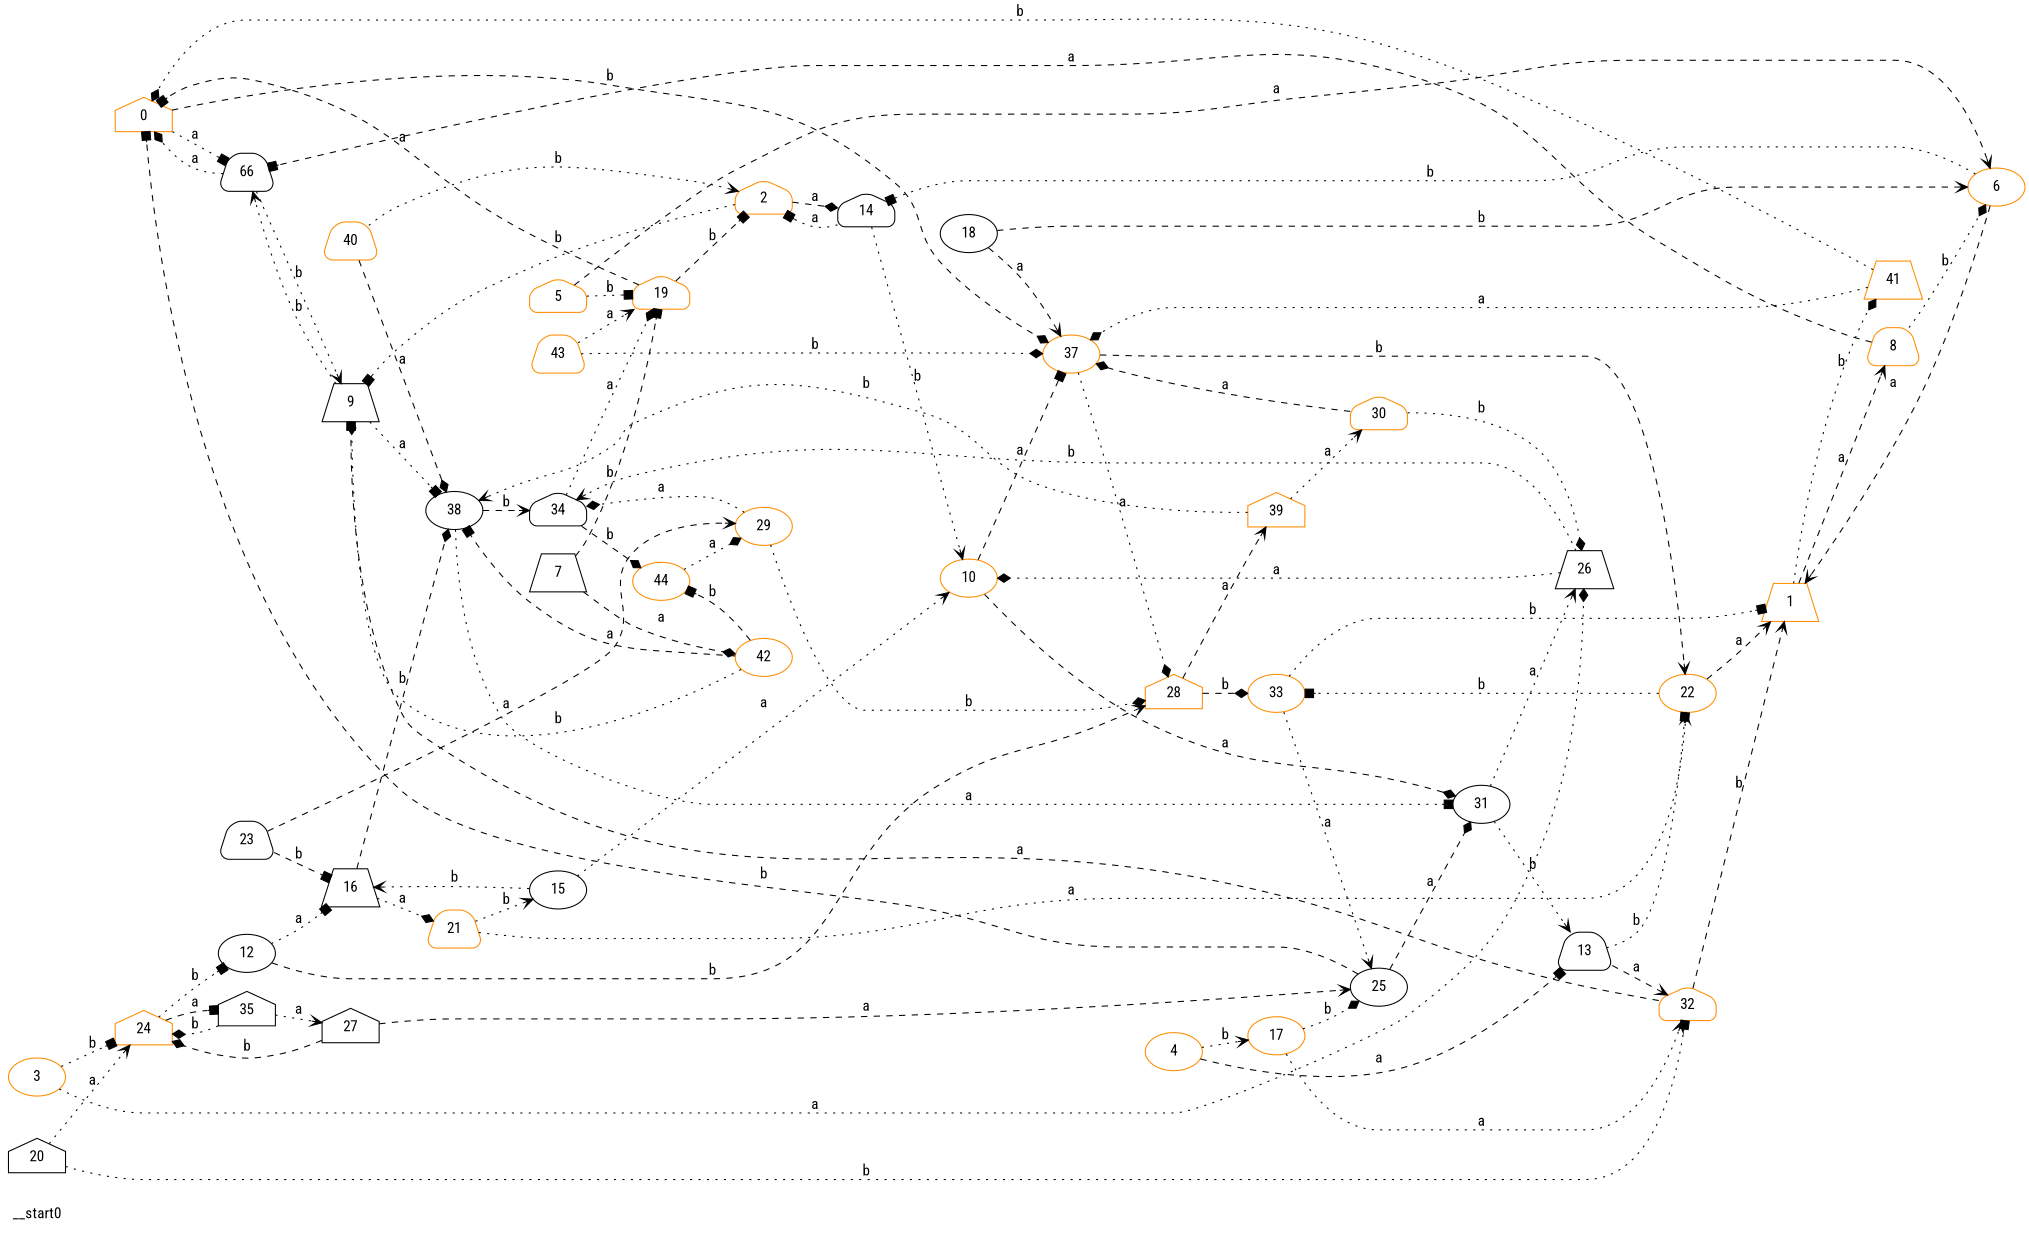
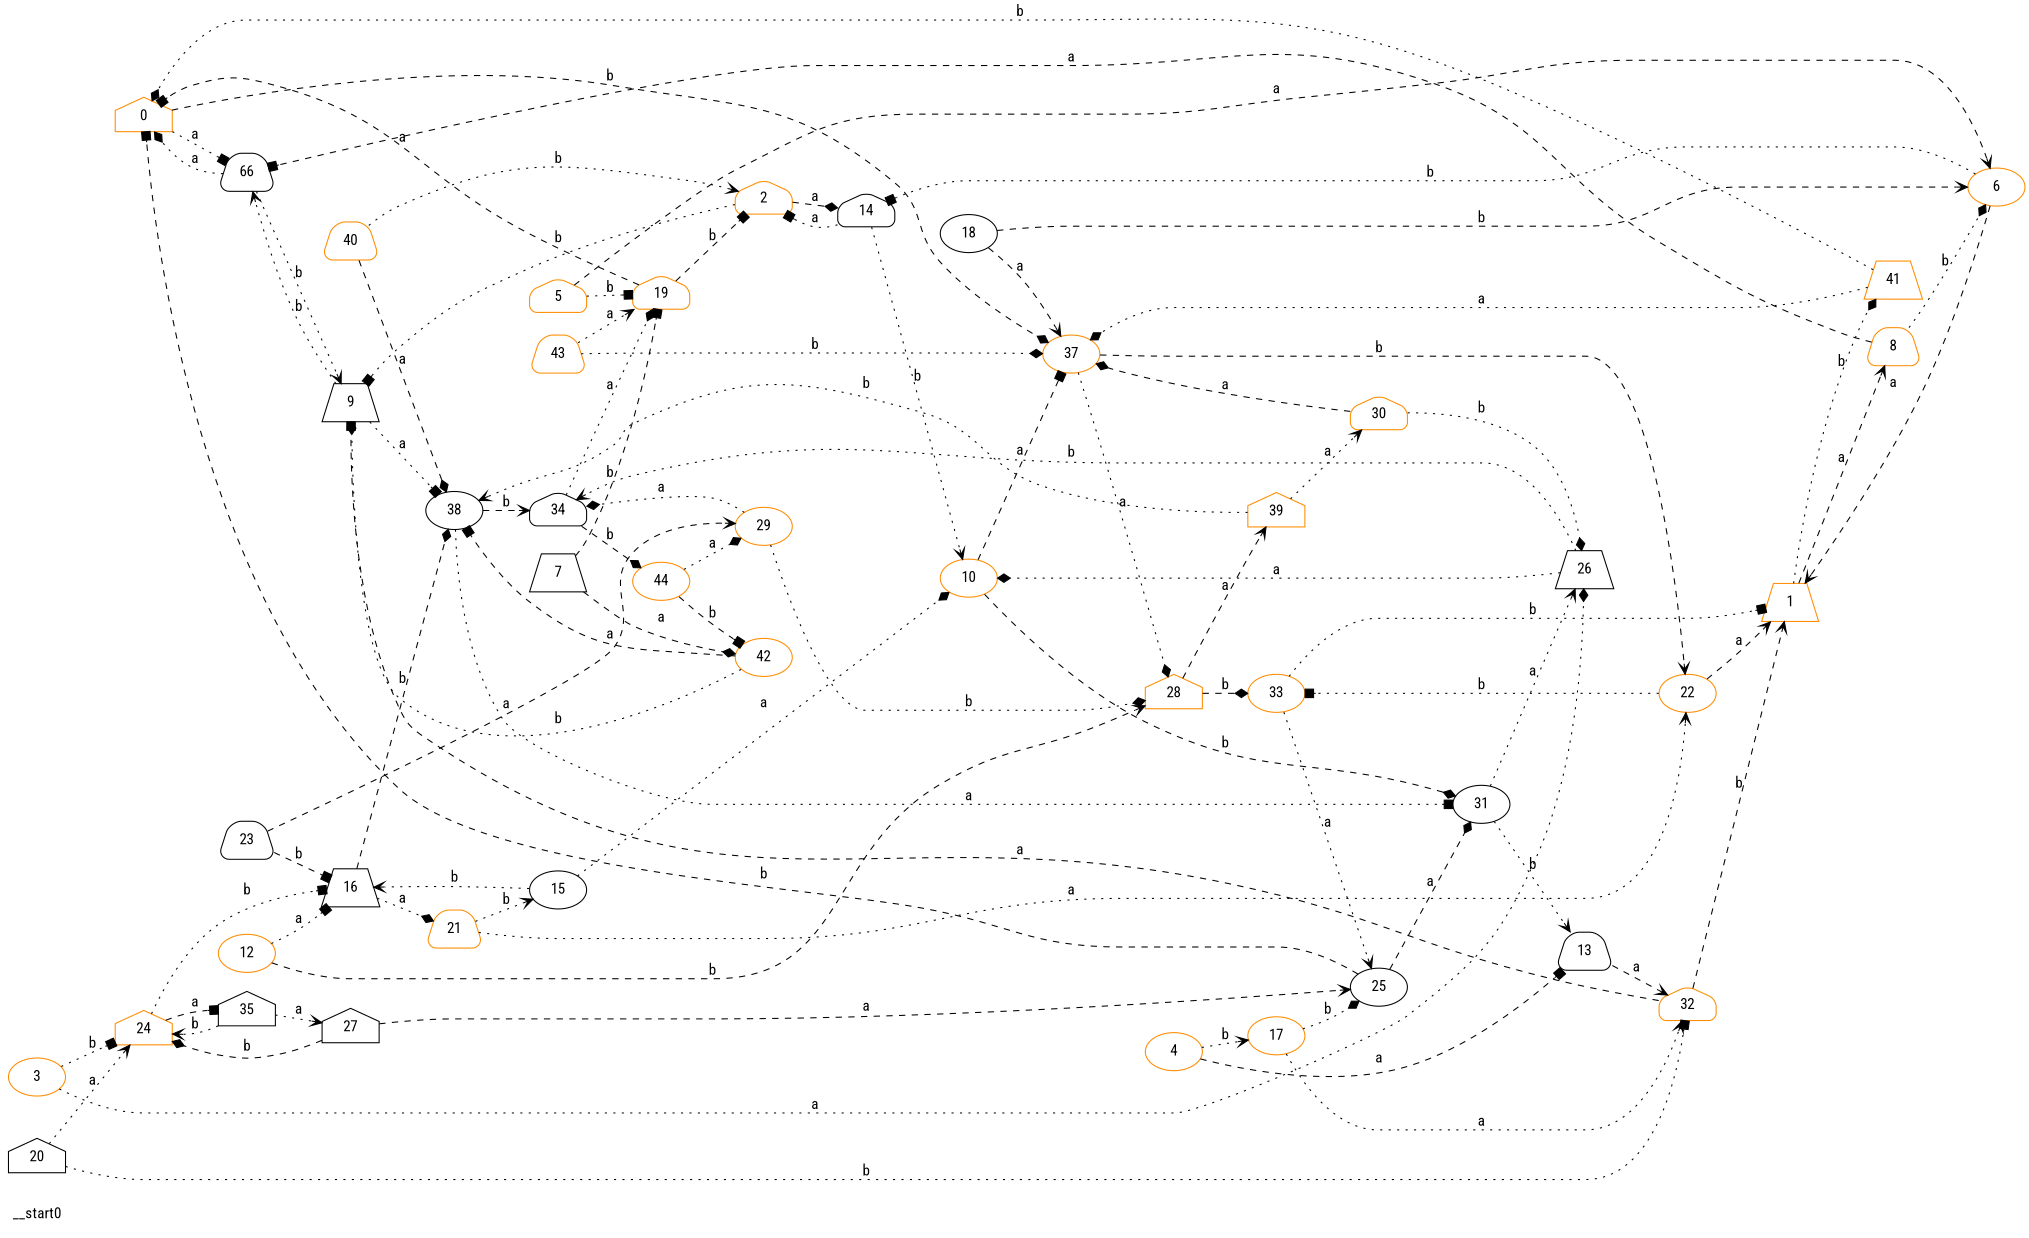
(726, 614) -> (705, 619)
(758, 738) -> (758, 738)
(1225, 744) -> (1225, 744)
(1667, 848) -> none
(247, 953) -> (247, 953)
(187, 994) -> (215, 927)
(201, 1032) -> (201, 1032)
